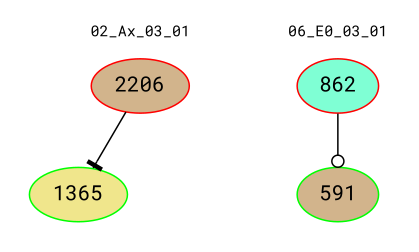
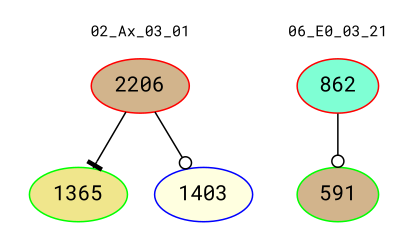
(339, 32) -> (339, 32)
none -> (204, 195)
